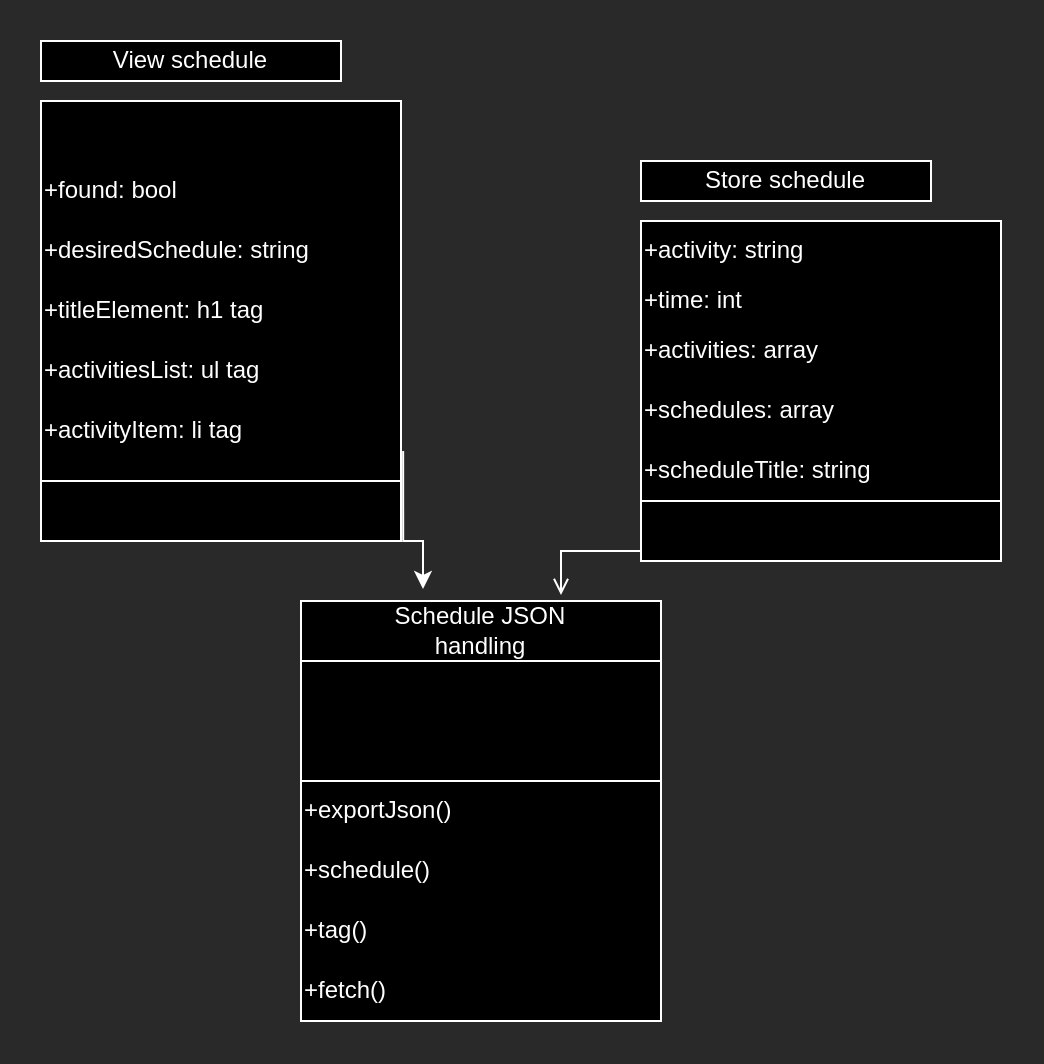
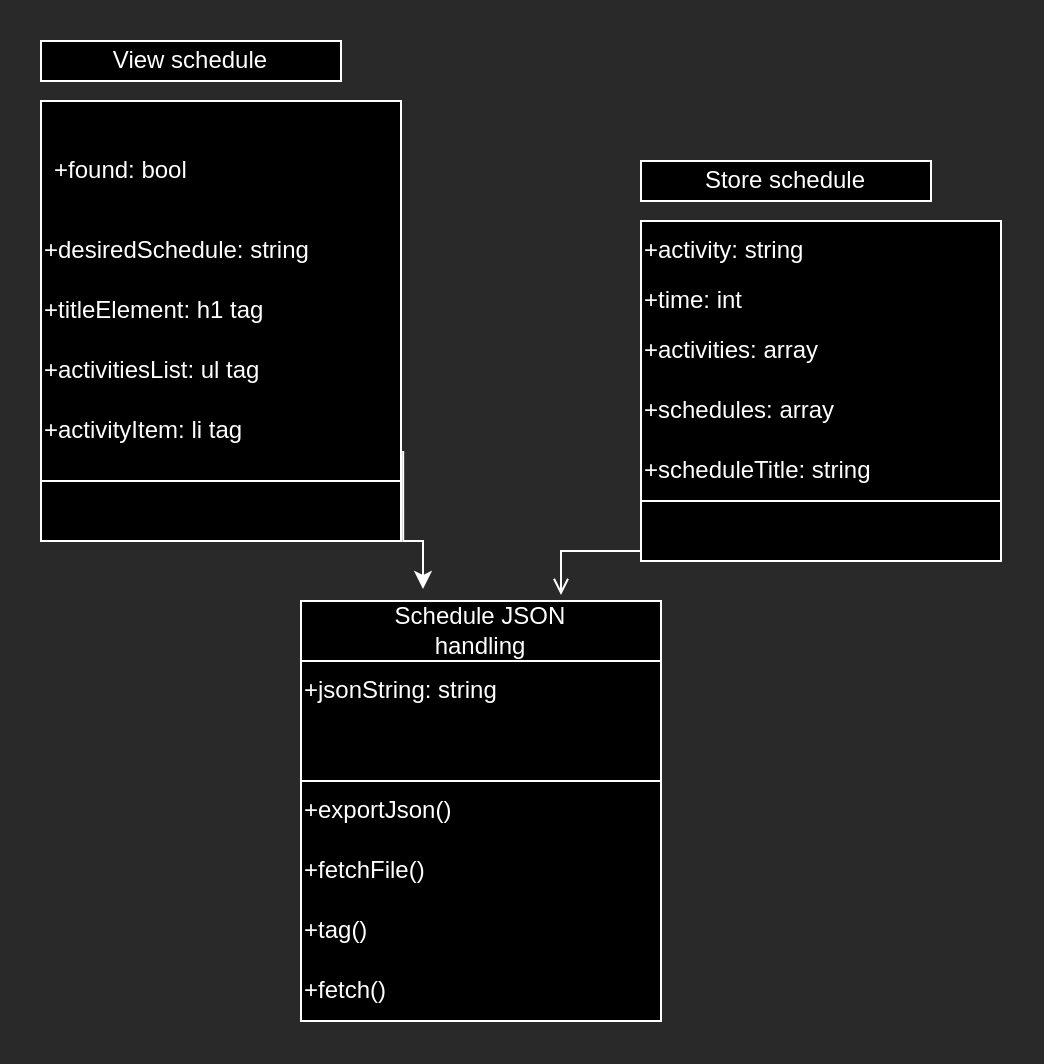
(181, 191) -> (191, 171)
none -> (411, 691)
(376, 871) -> (379, 871)
